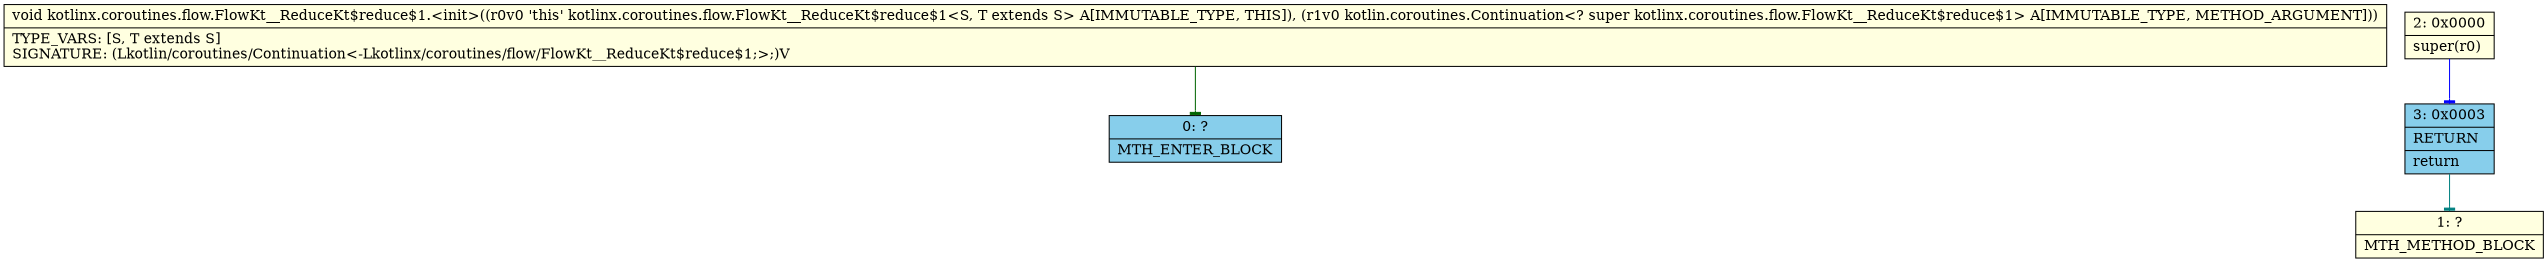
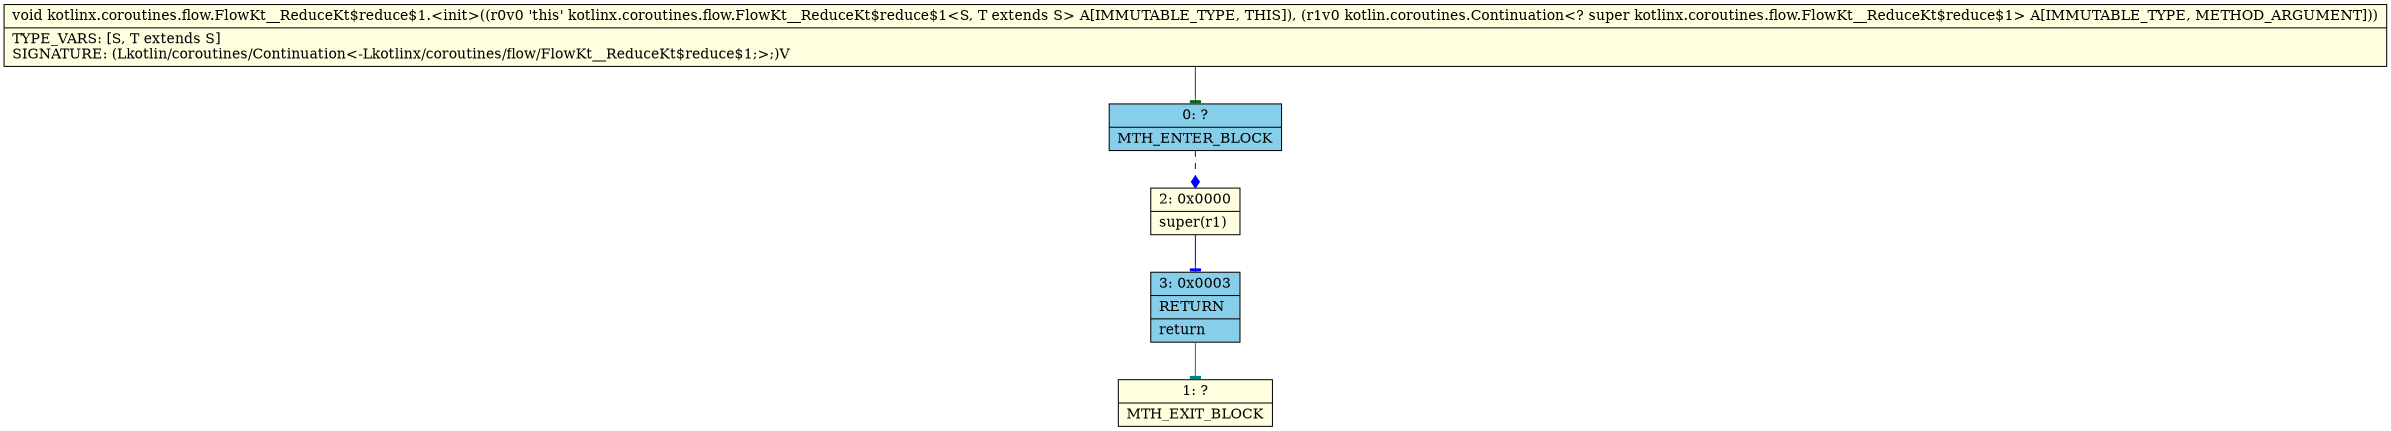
(2447, 47) -> (1193, 223)
none -> (1195, 163)
(2450, 246) -> (1195, 414)
